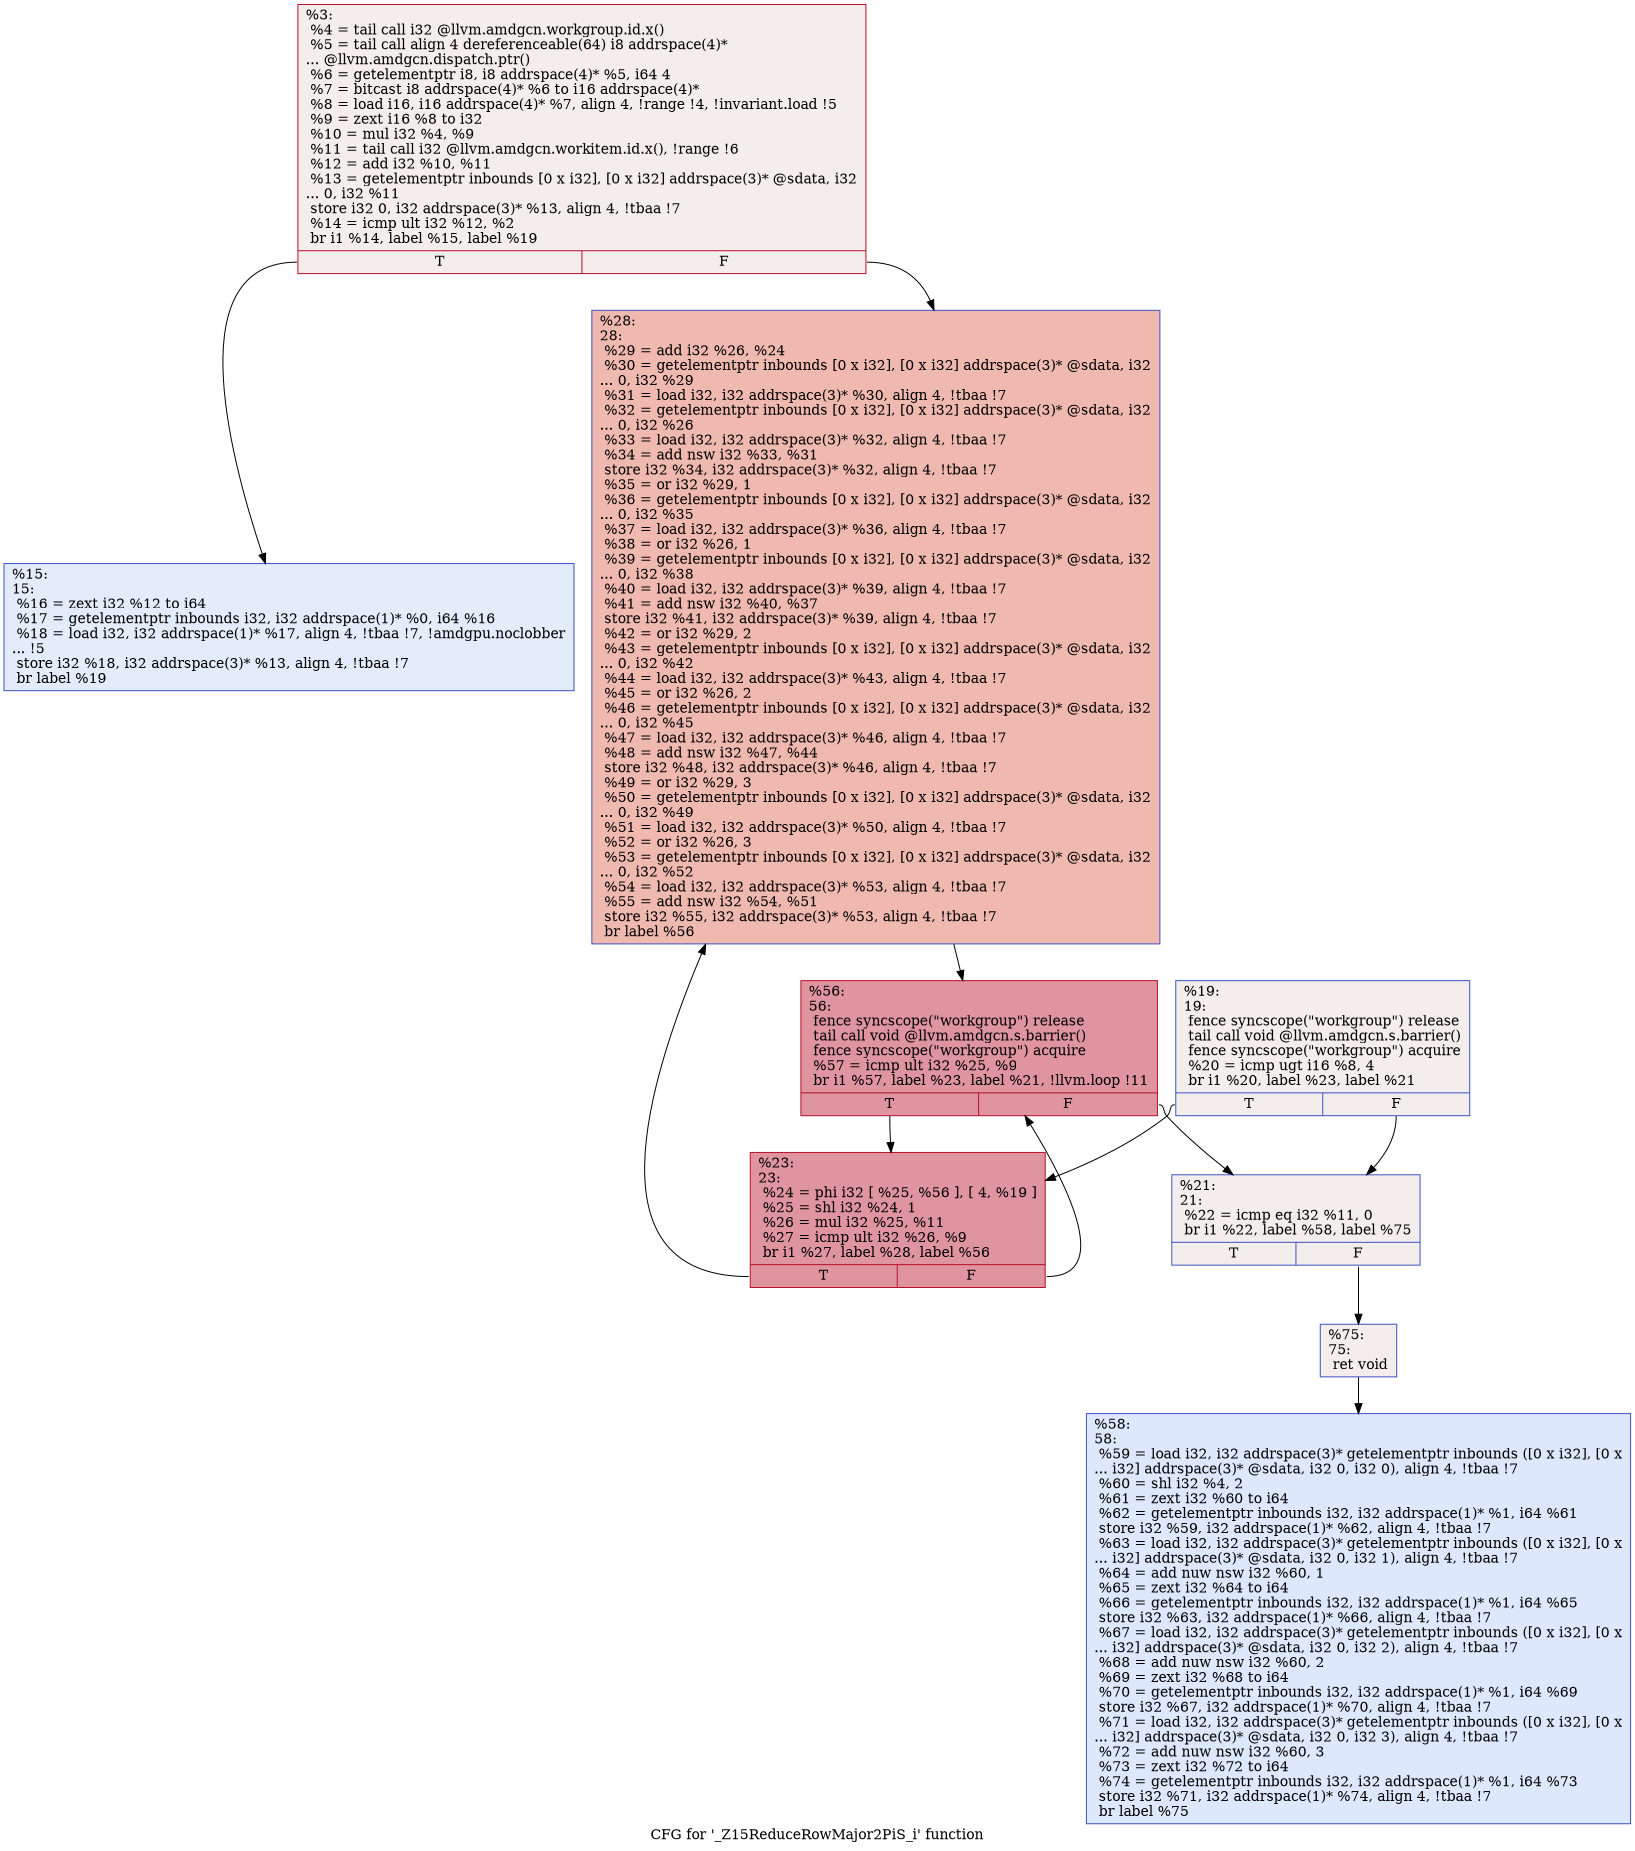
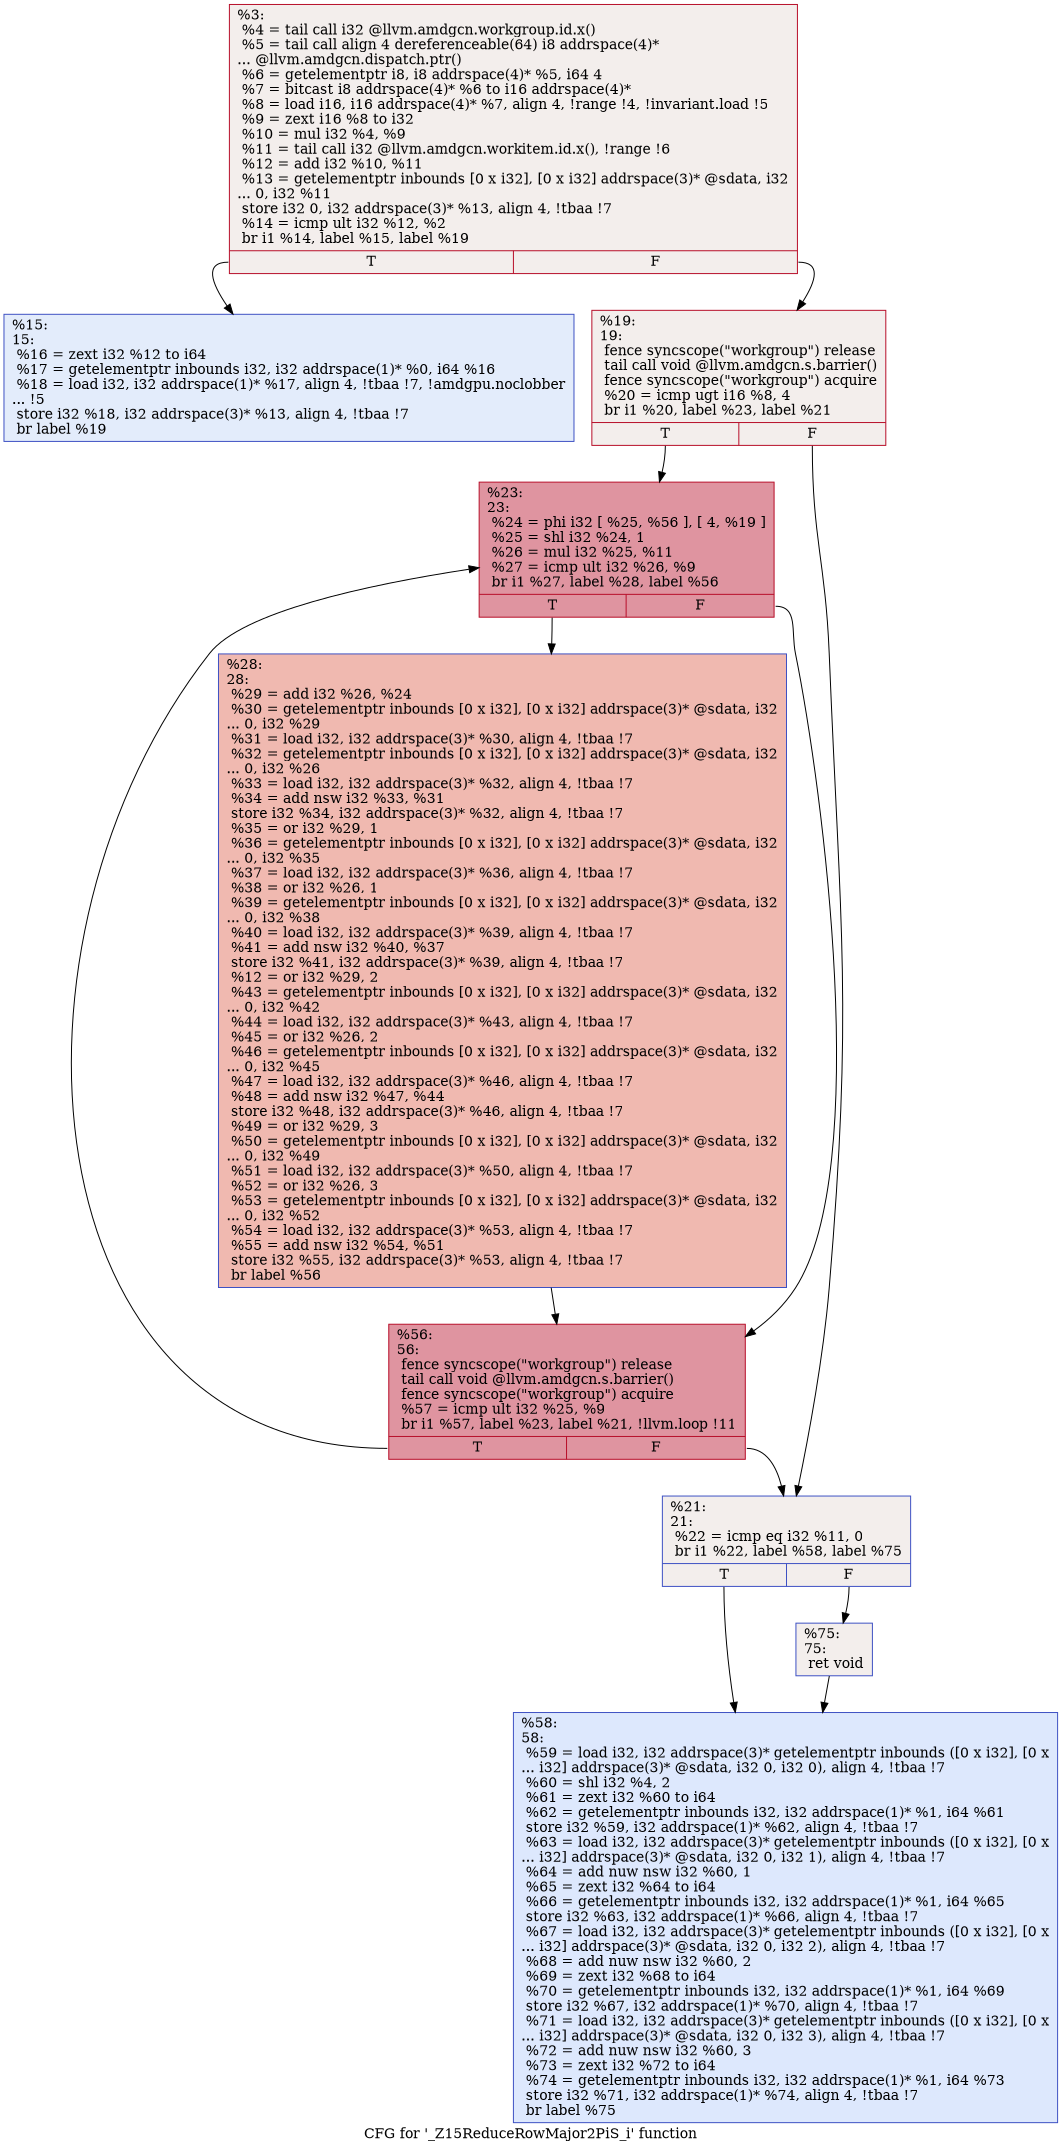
(905, 271) -> (814, 278)
(676, 634) -> (303, 978)
(1323, 1048) -> (739, 378)
none -> (727, 1645)
